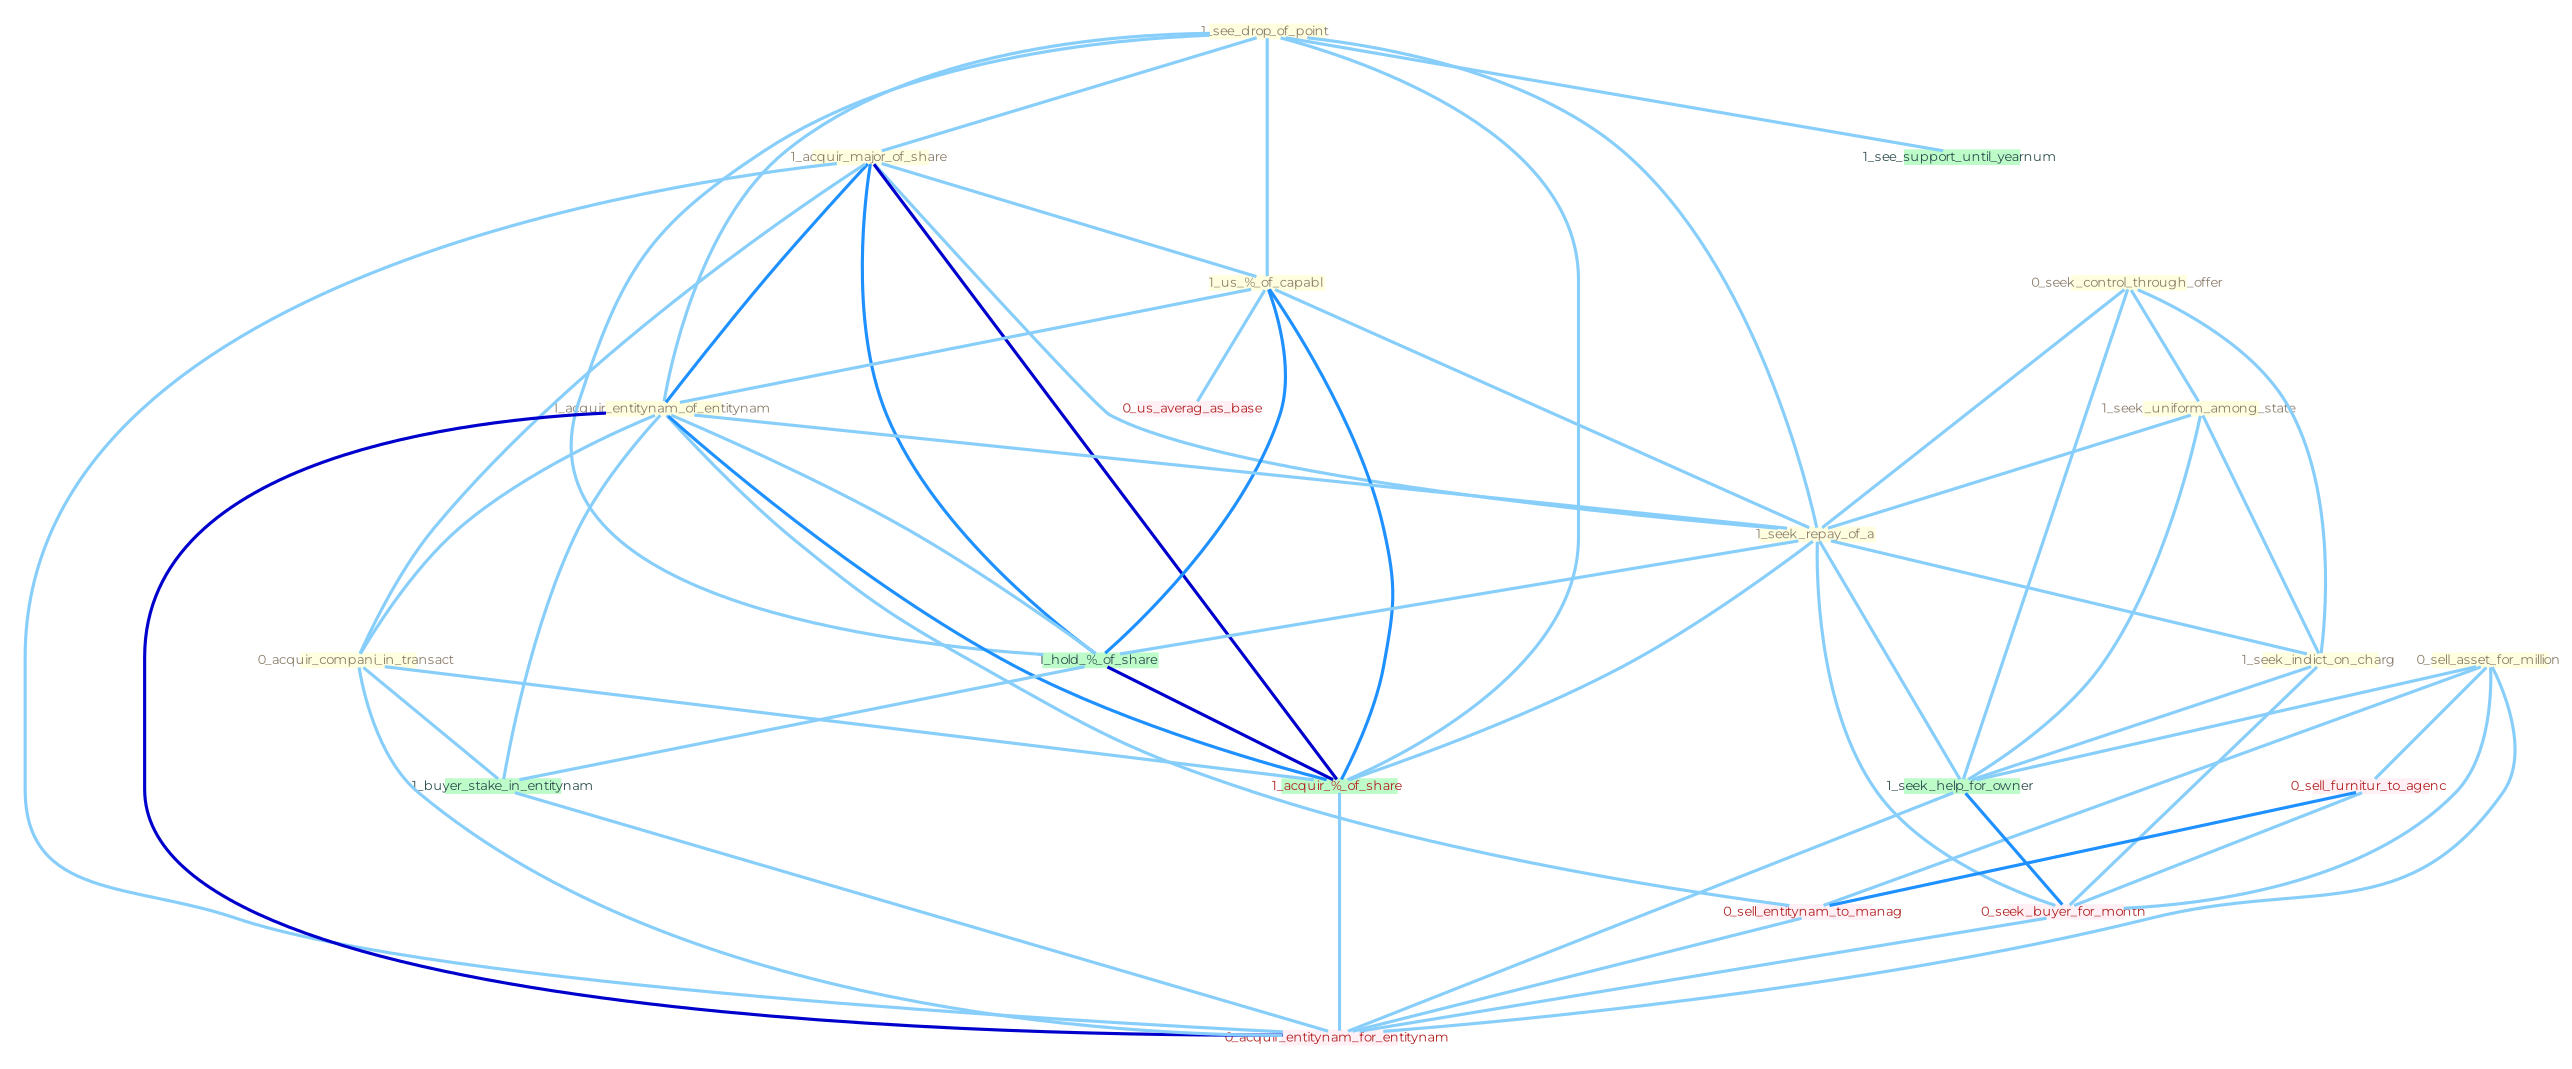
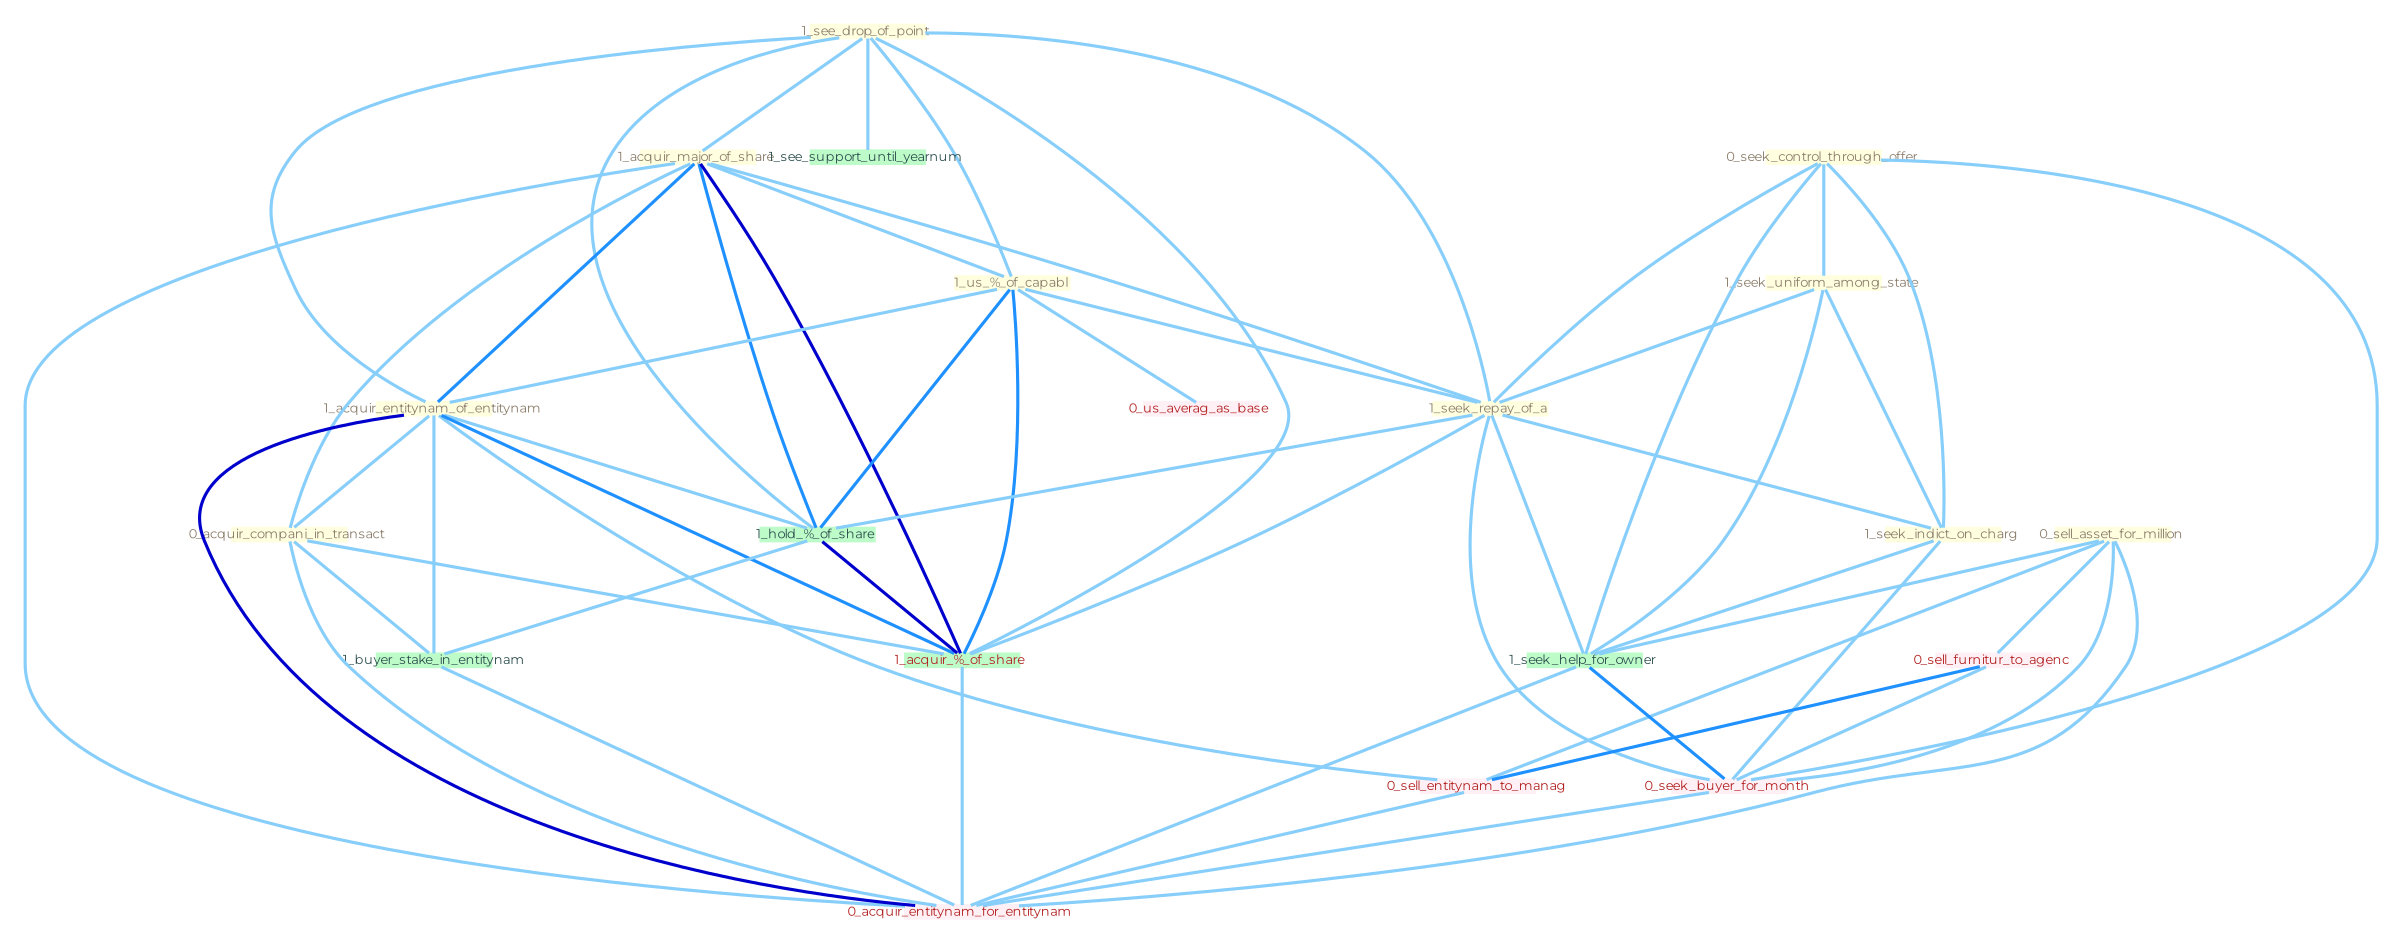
(1186, 466) -> none
none -> (2377, 516)
